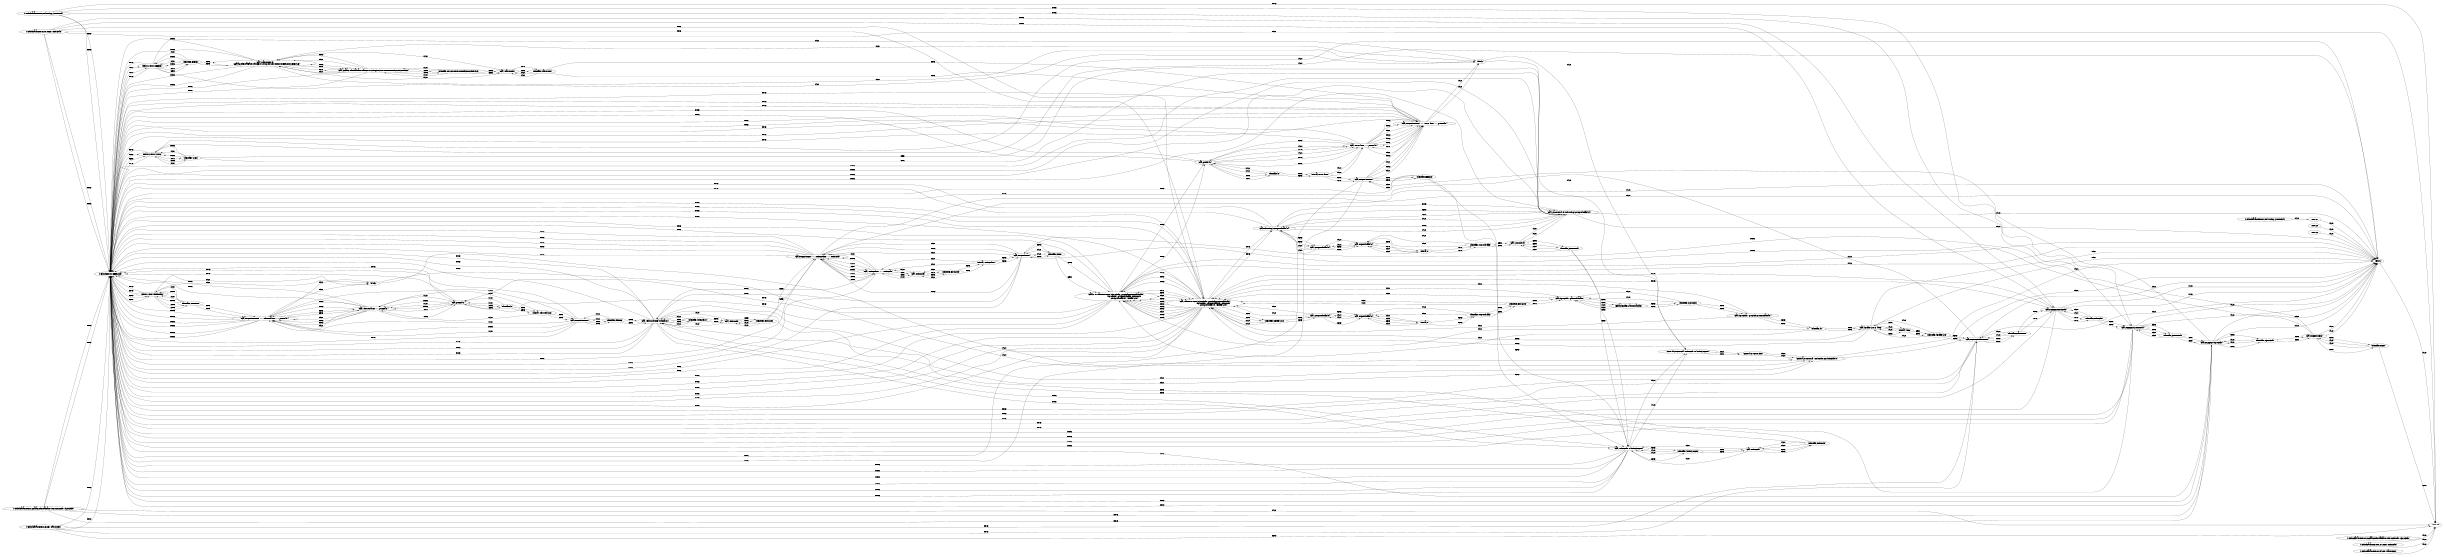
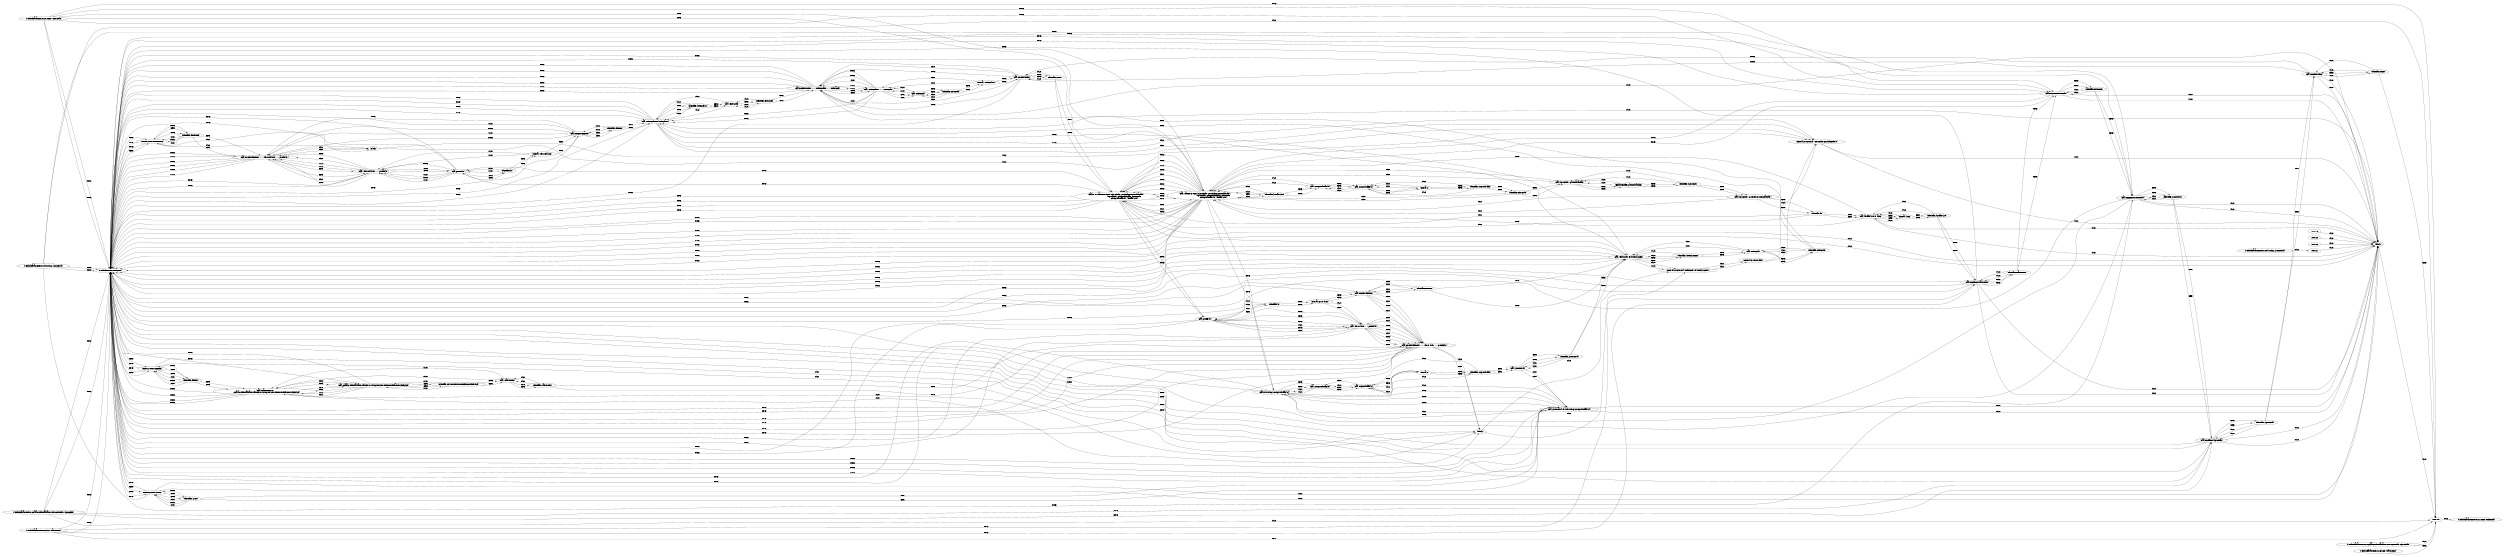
(1274, 3) -> (1274, 20)
(1274, 32) -> (1274, 3)
none -> (2314, 231)
(2425, 544) -> (2425, 546)
(2416, 545) -> (2446, 520)
